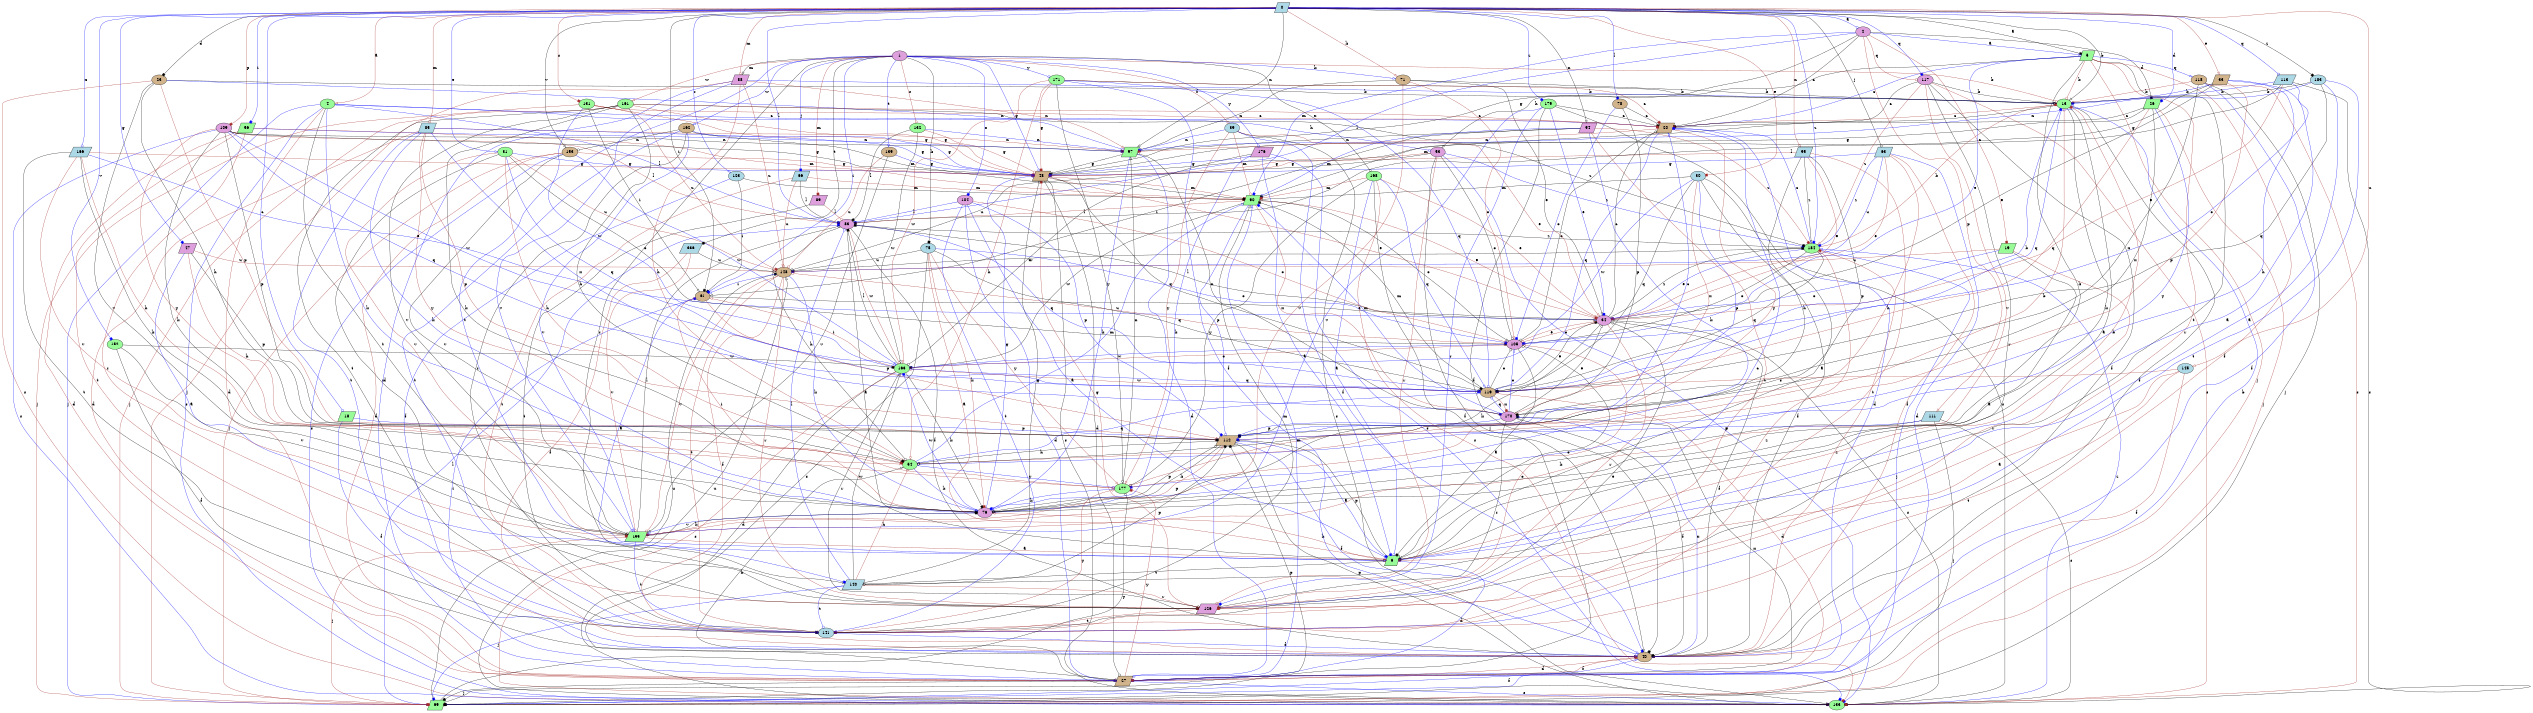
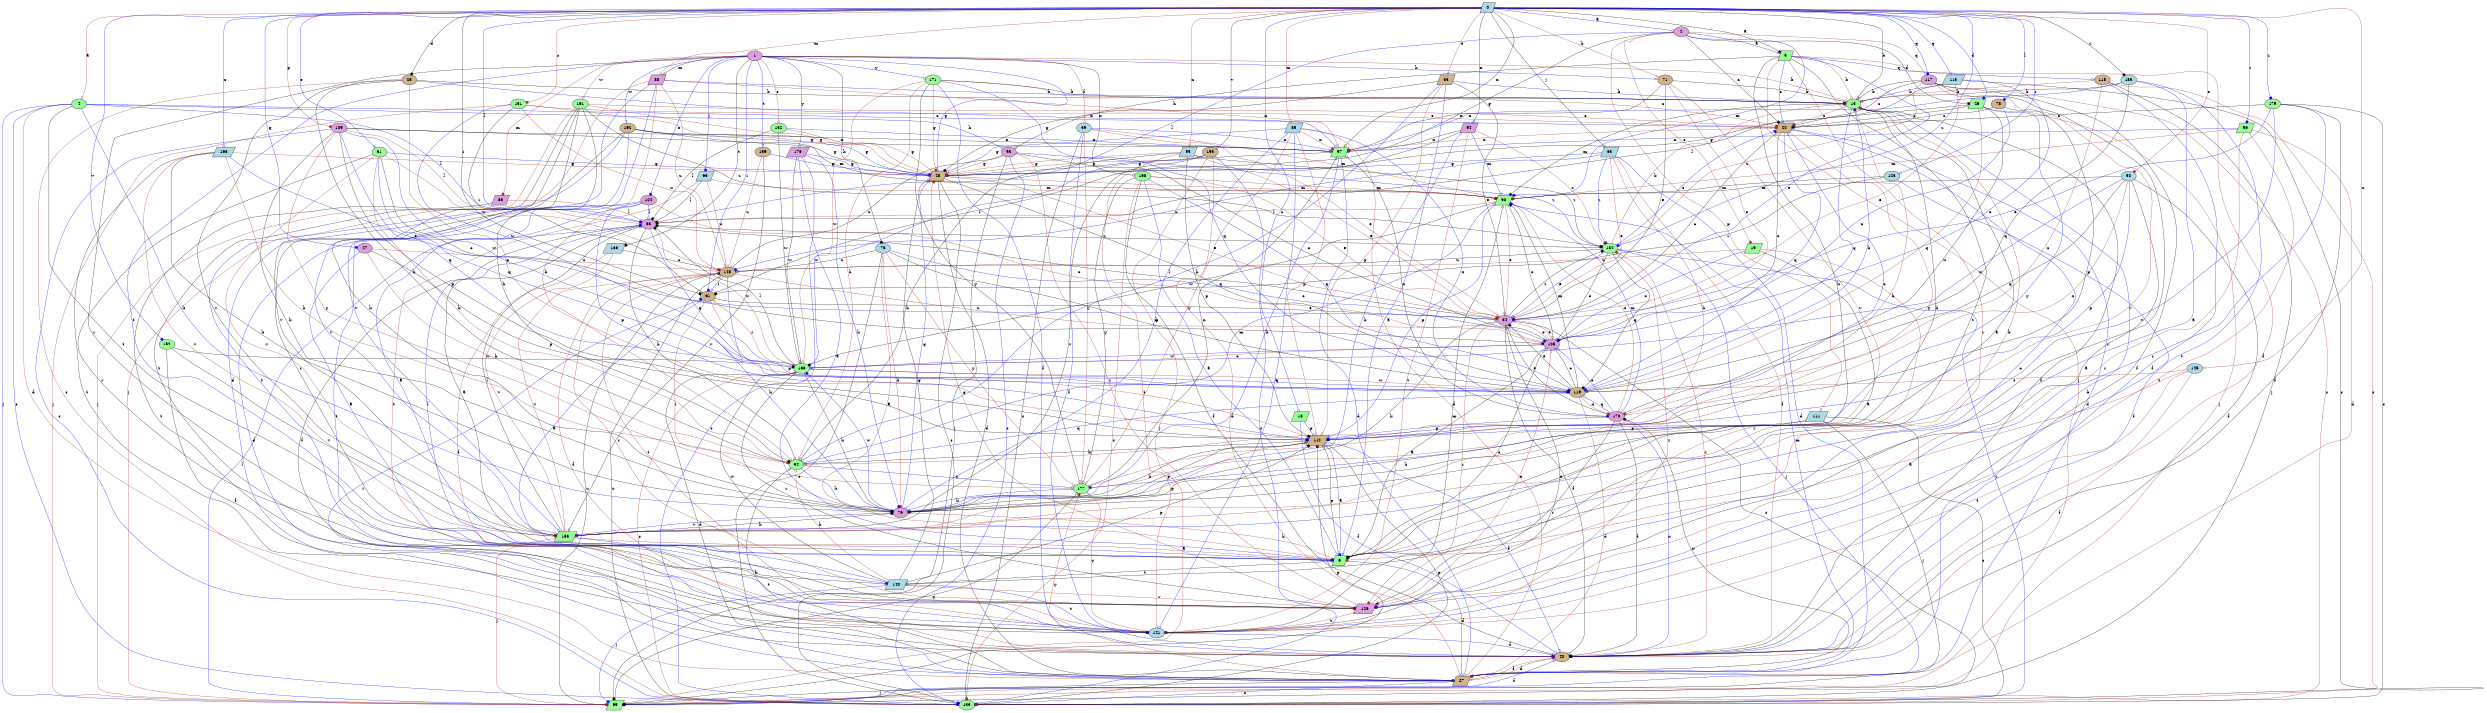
(629, 140) -> (983, 141)
(188, 248) -> (365, 248)
(691, 248) -> (614, 248)
(1923, 342) -> (1928, 322)
